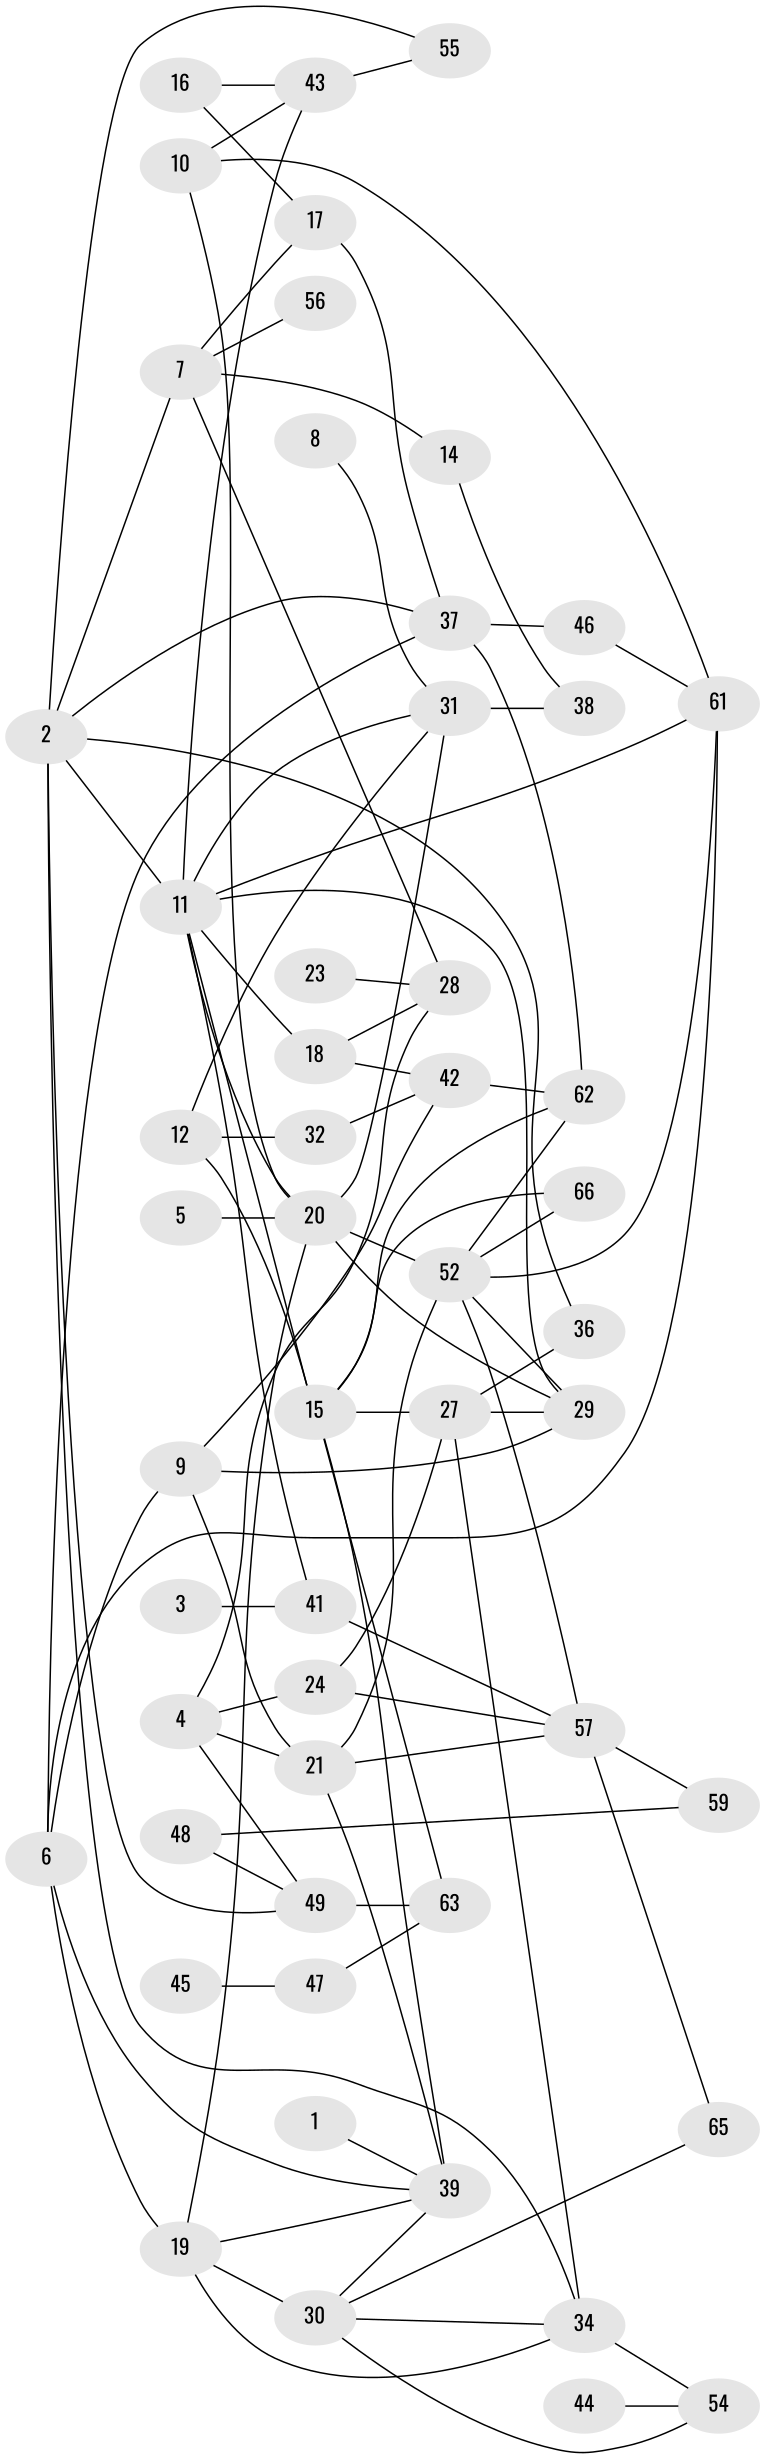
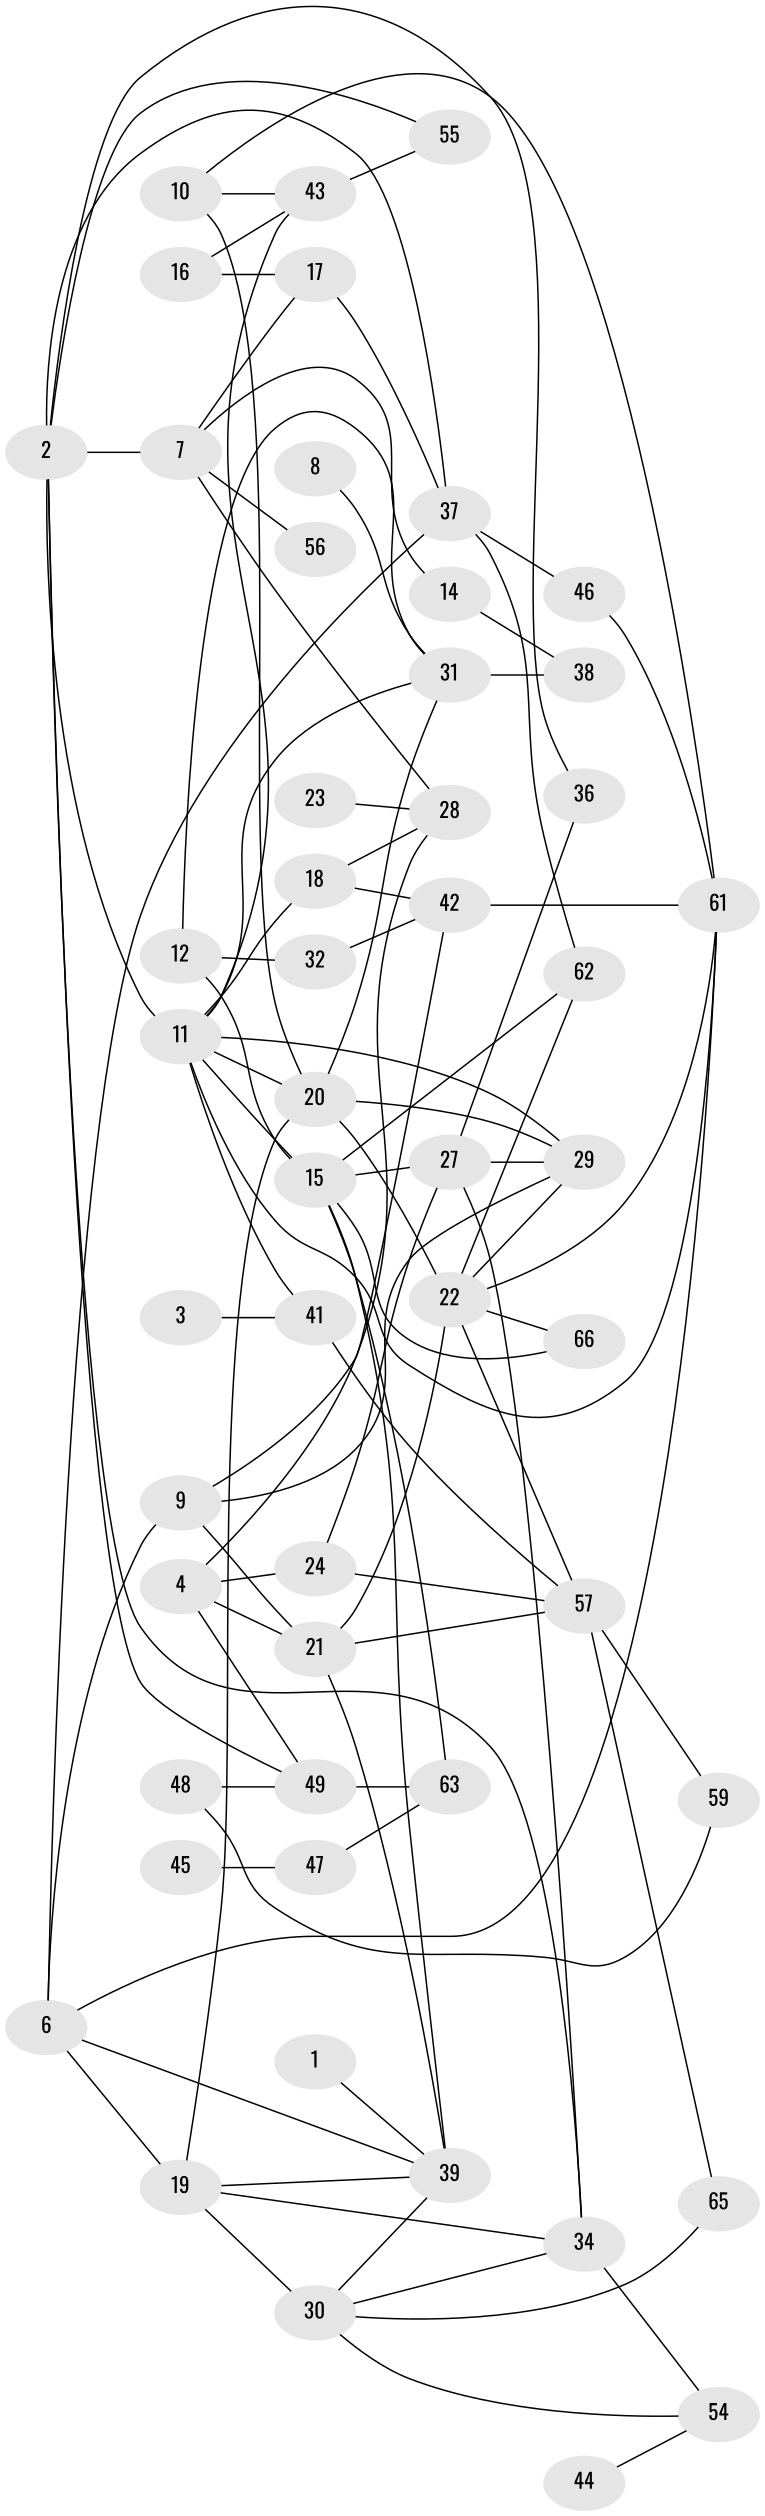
(516, 1089) -> (584, 905)
(181, 1218) -> none
(450, 1275) -> (450, 1300)
